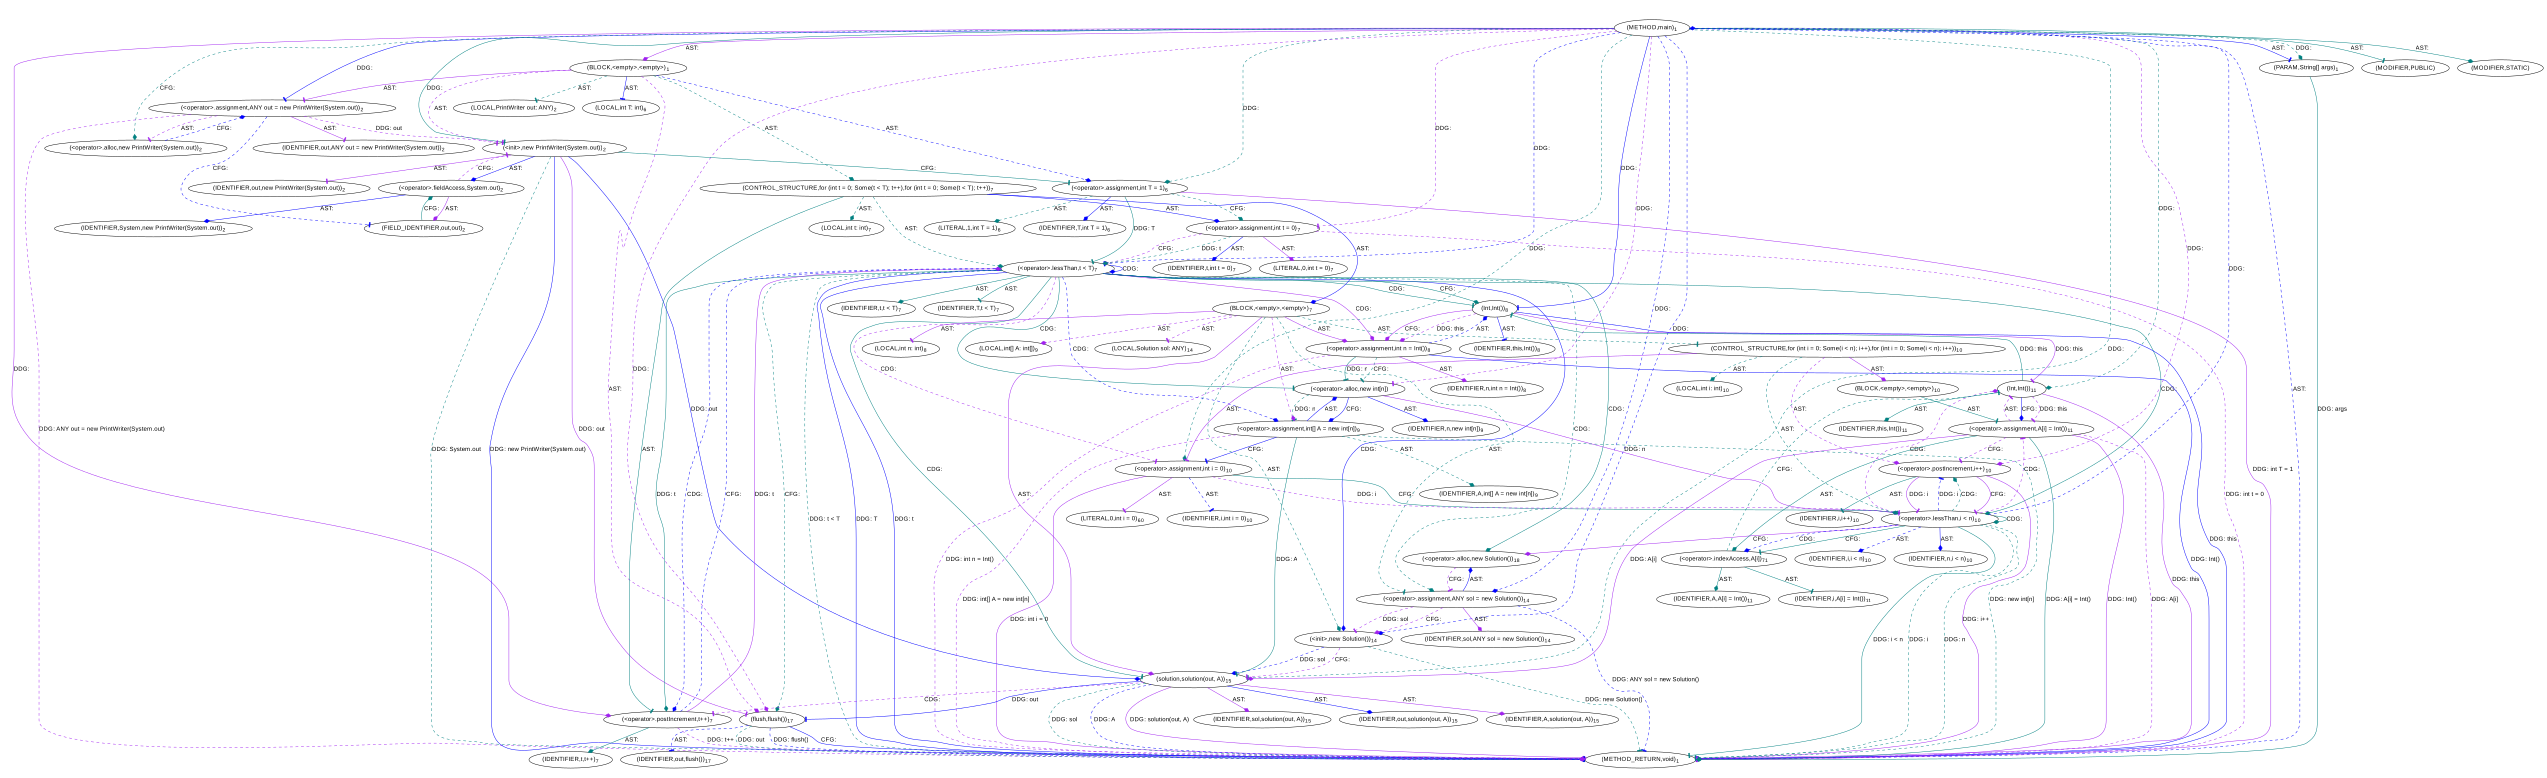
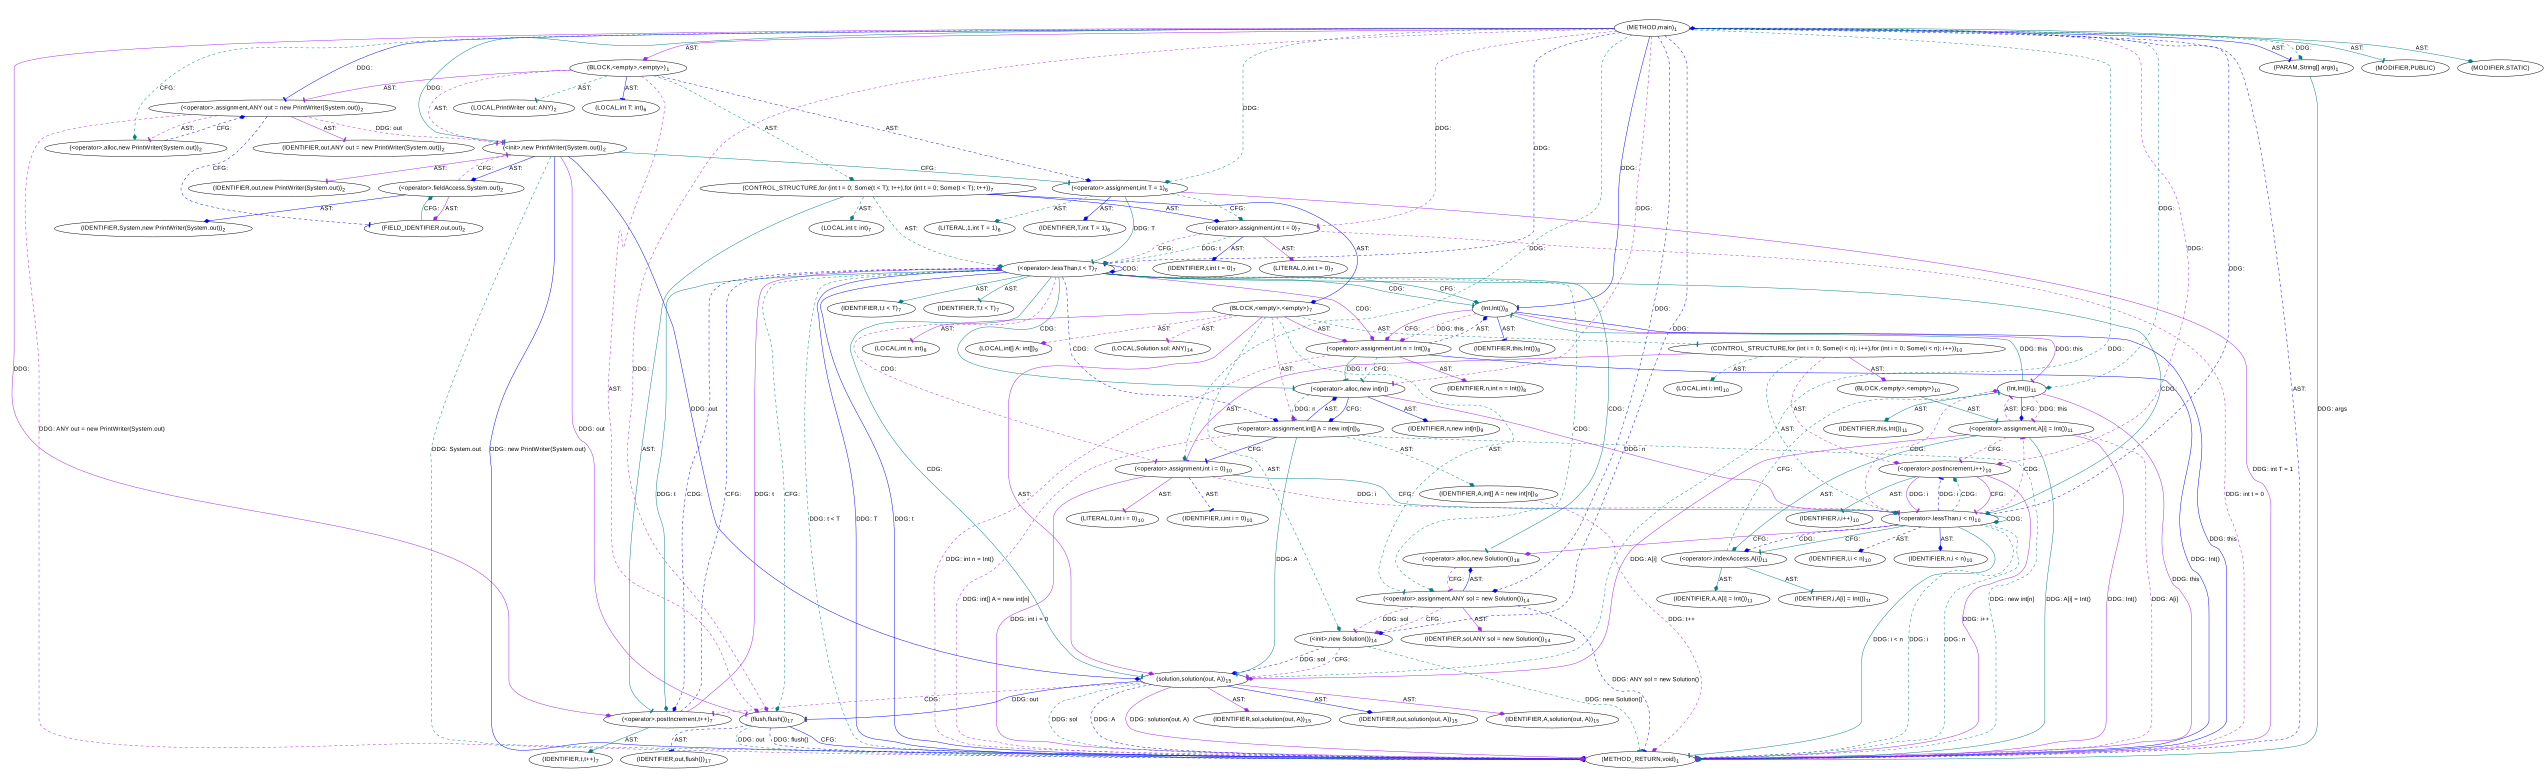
(1584, 290) -> (1584, 290)
(1554, 330) -> none
(1141, 518) -> (1141, 518)
(1765, 558) -> (1765, 558)
(1126, 756) -> (1653, 610)
